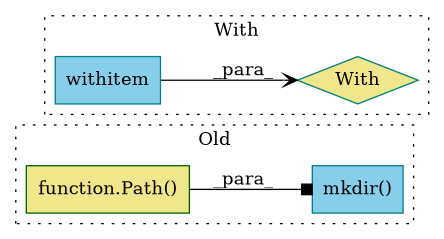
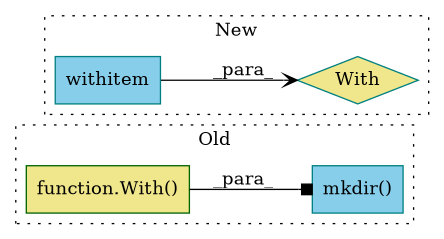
(237, 31) -> (237, 31)
(108, 189) -> (108, 189)
